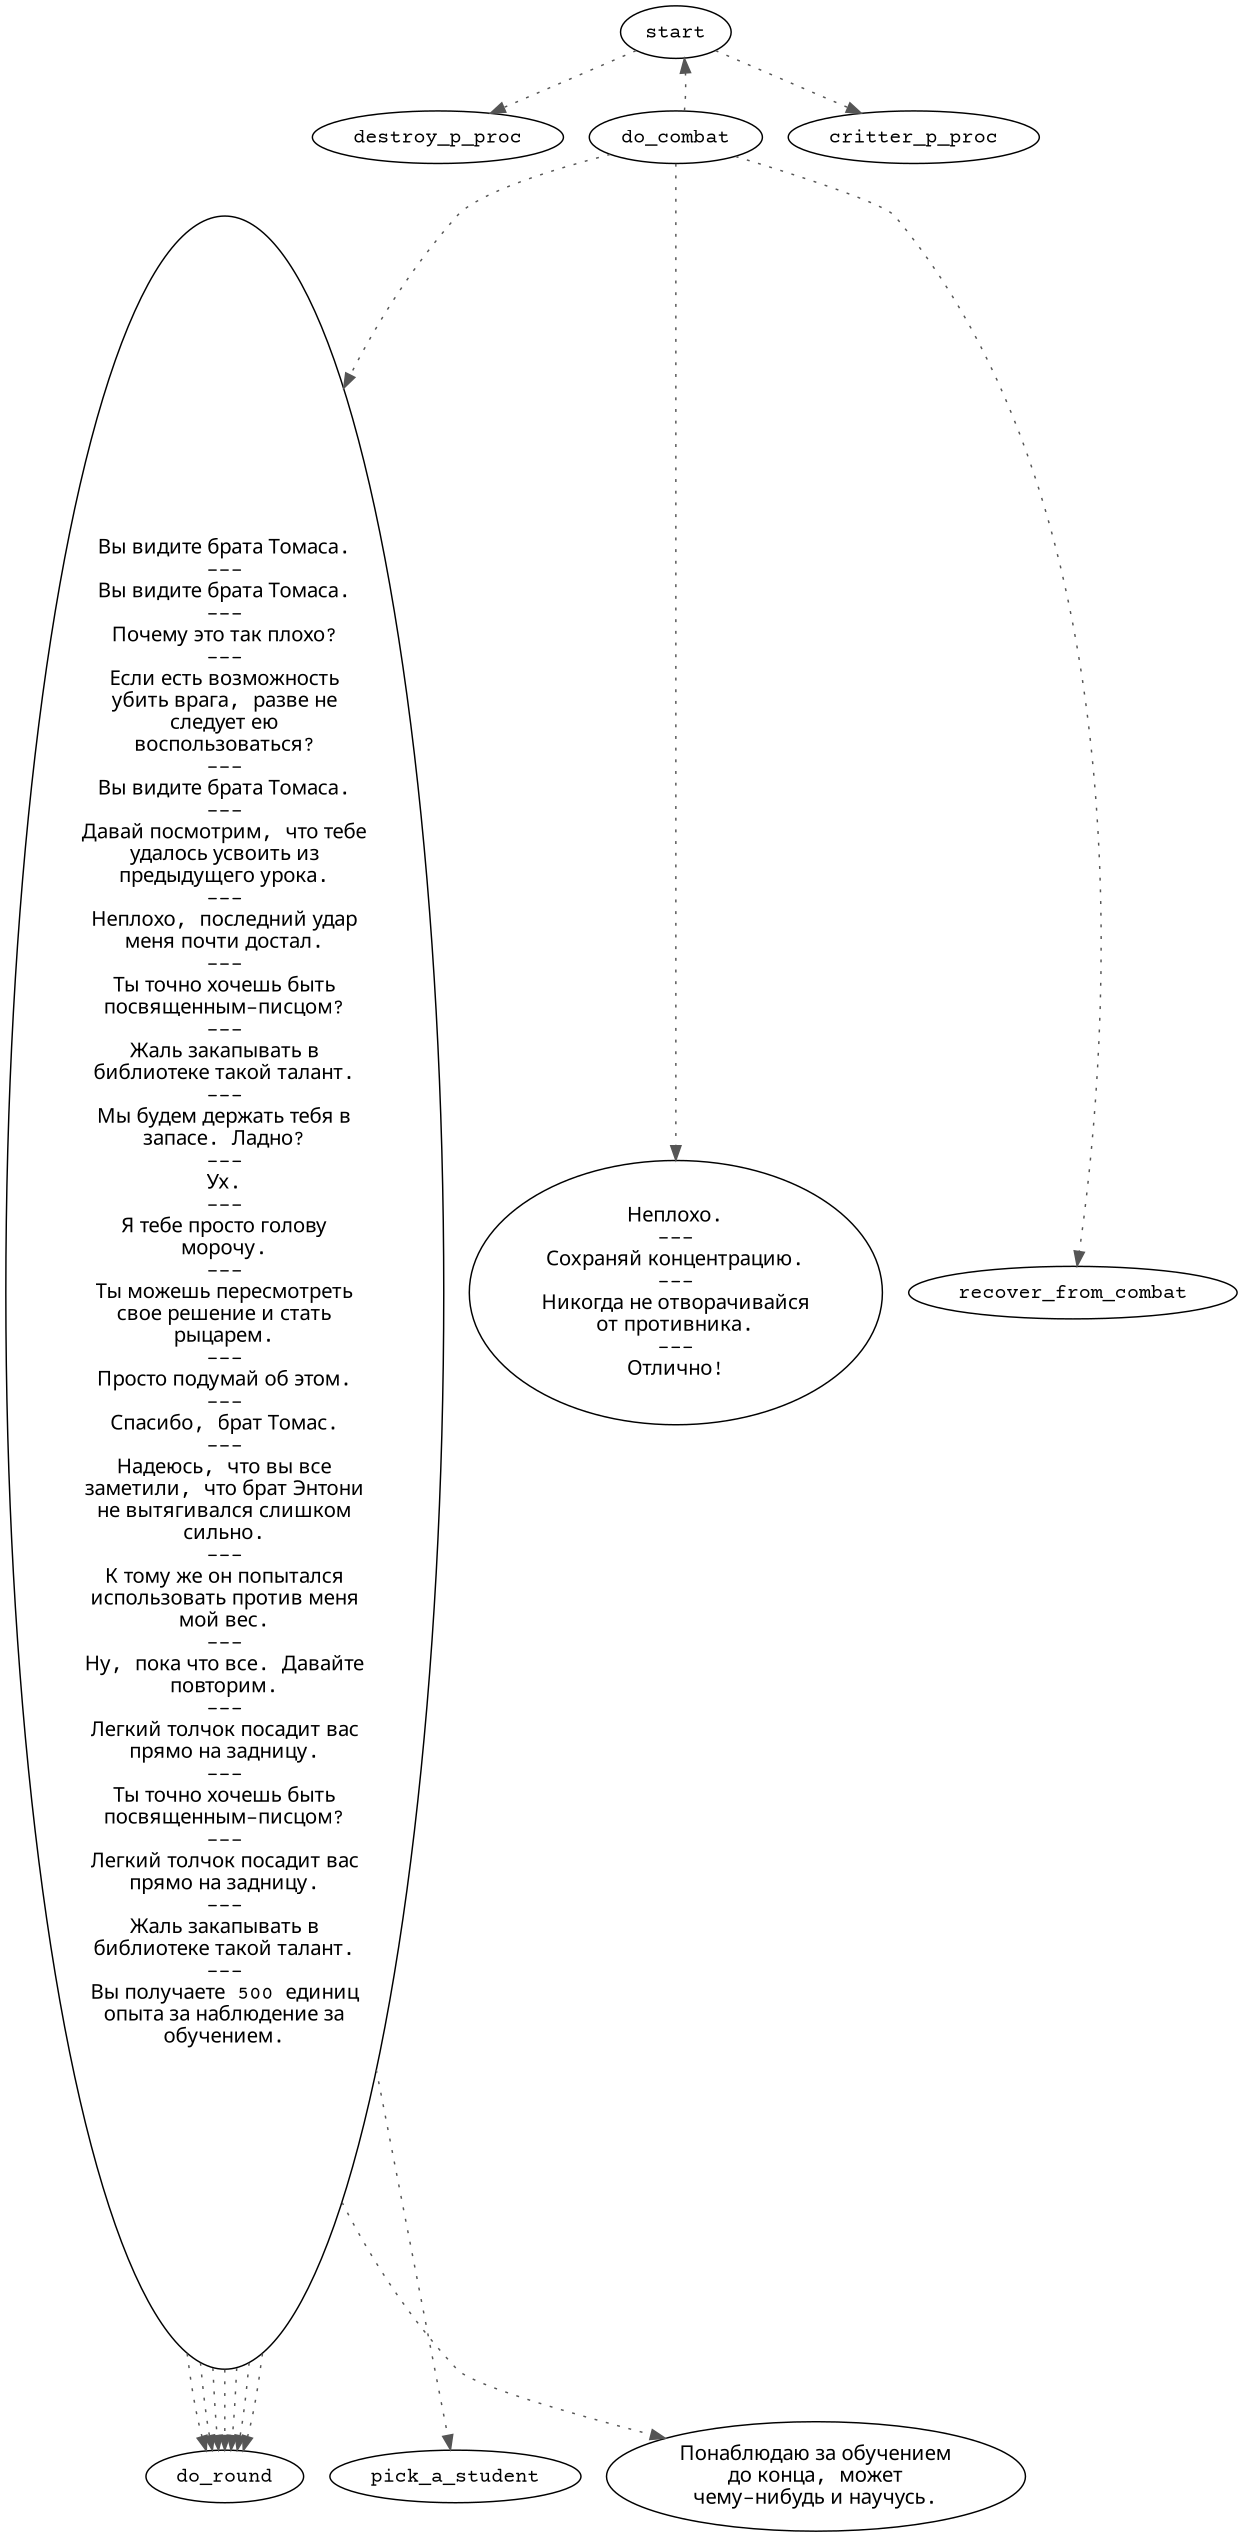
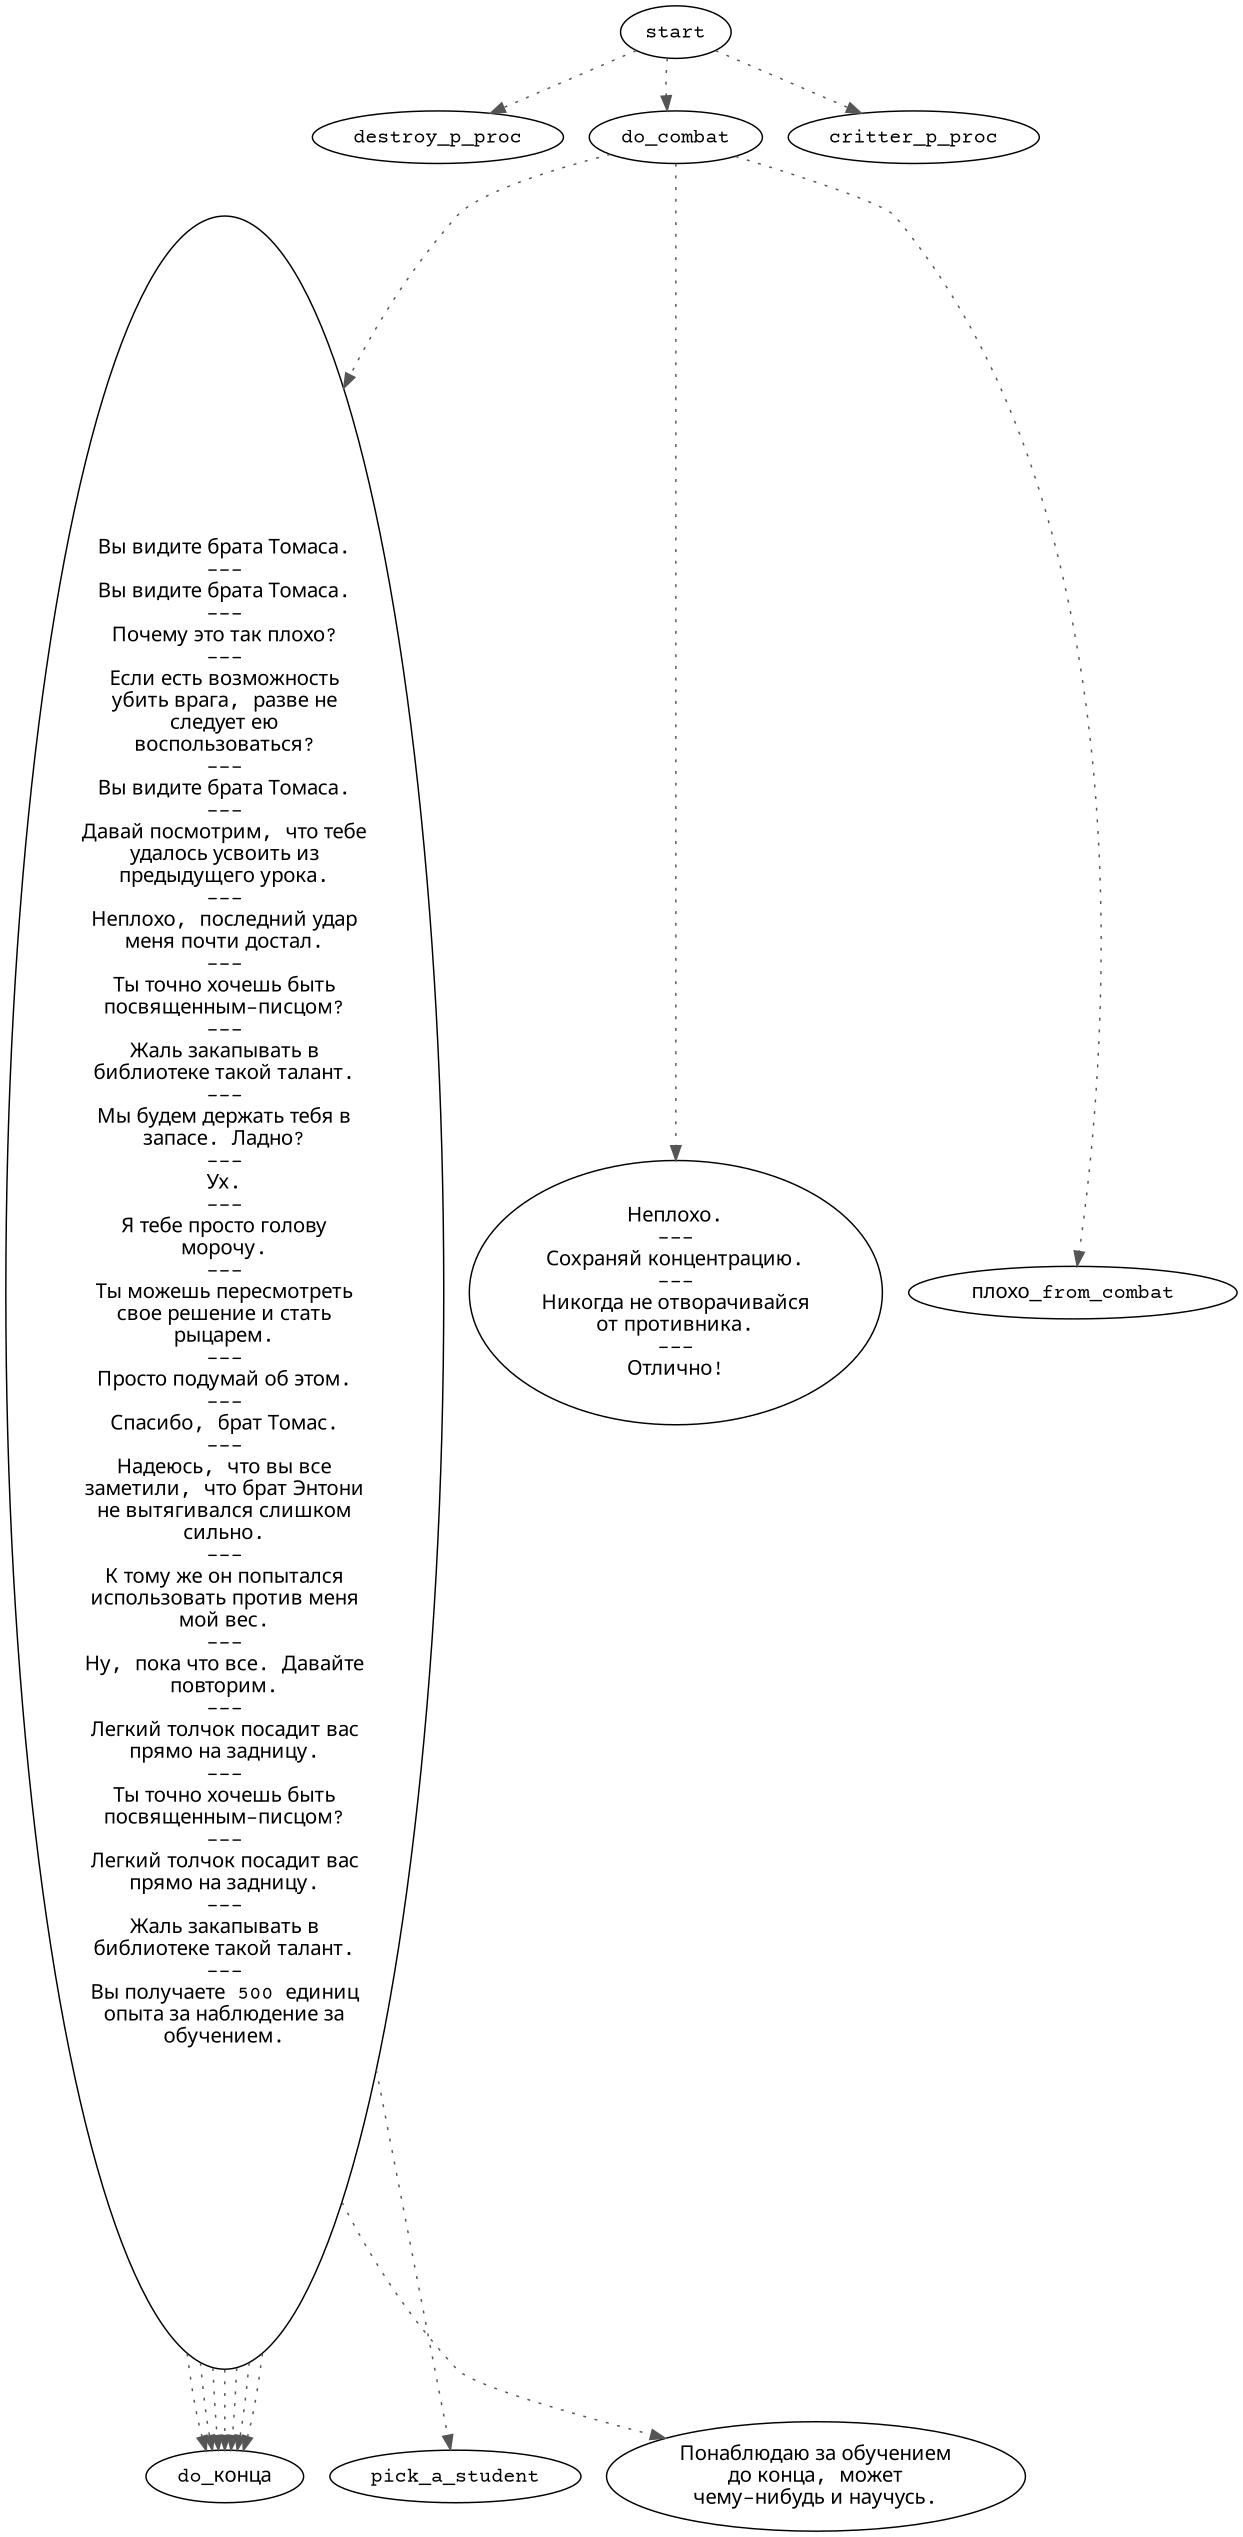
(686, 92) -> (666, 77)
(1073, 1293) -> (1073, 1293)
(225, 2476) -> (225, 2476)
